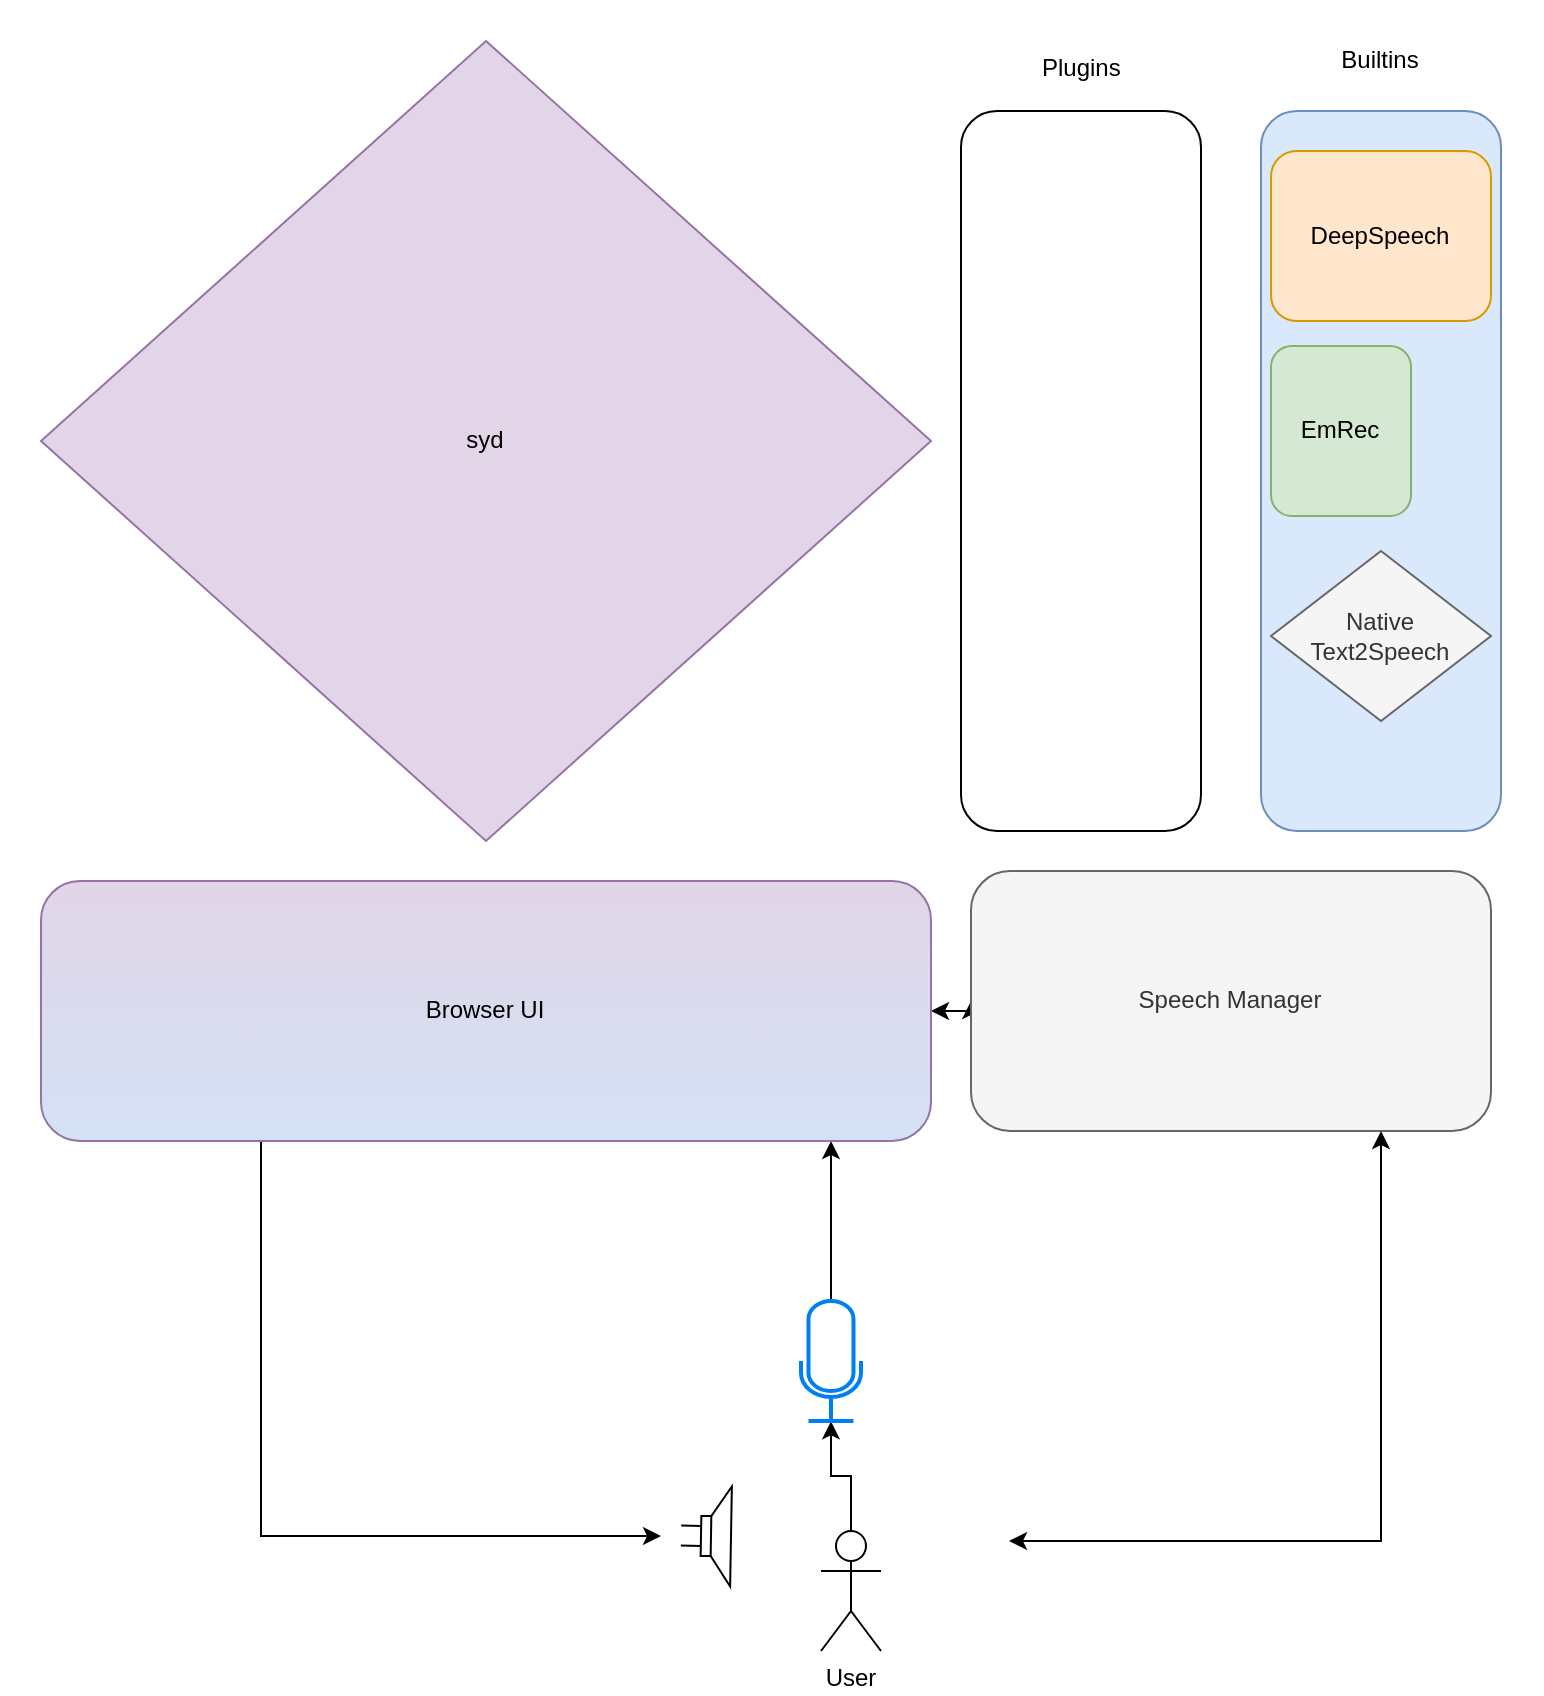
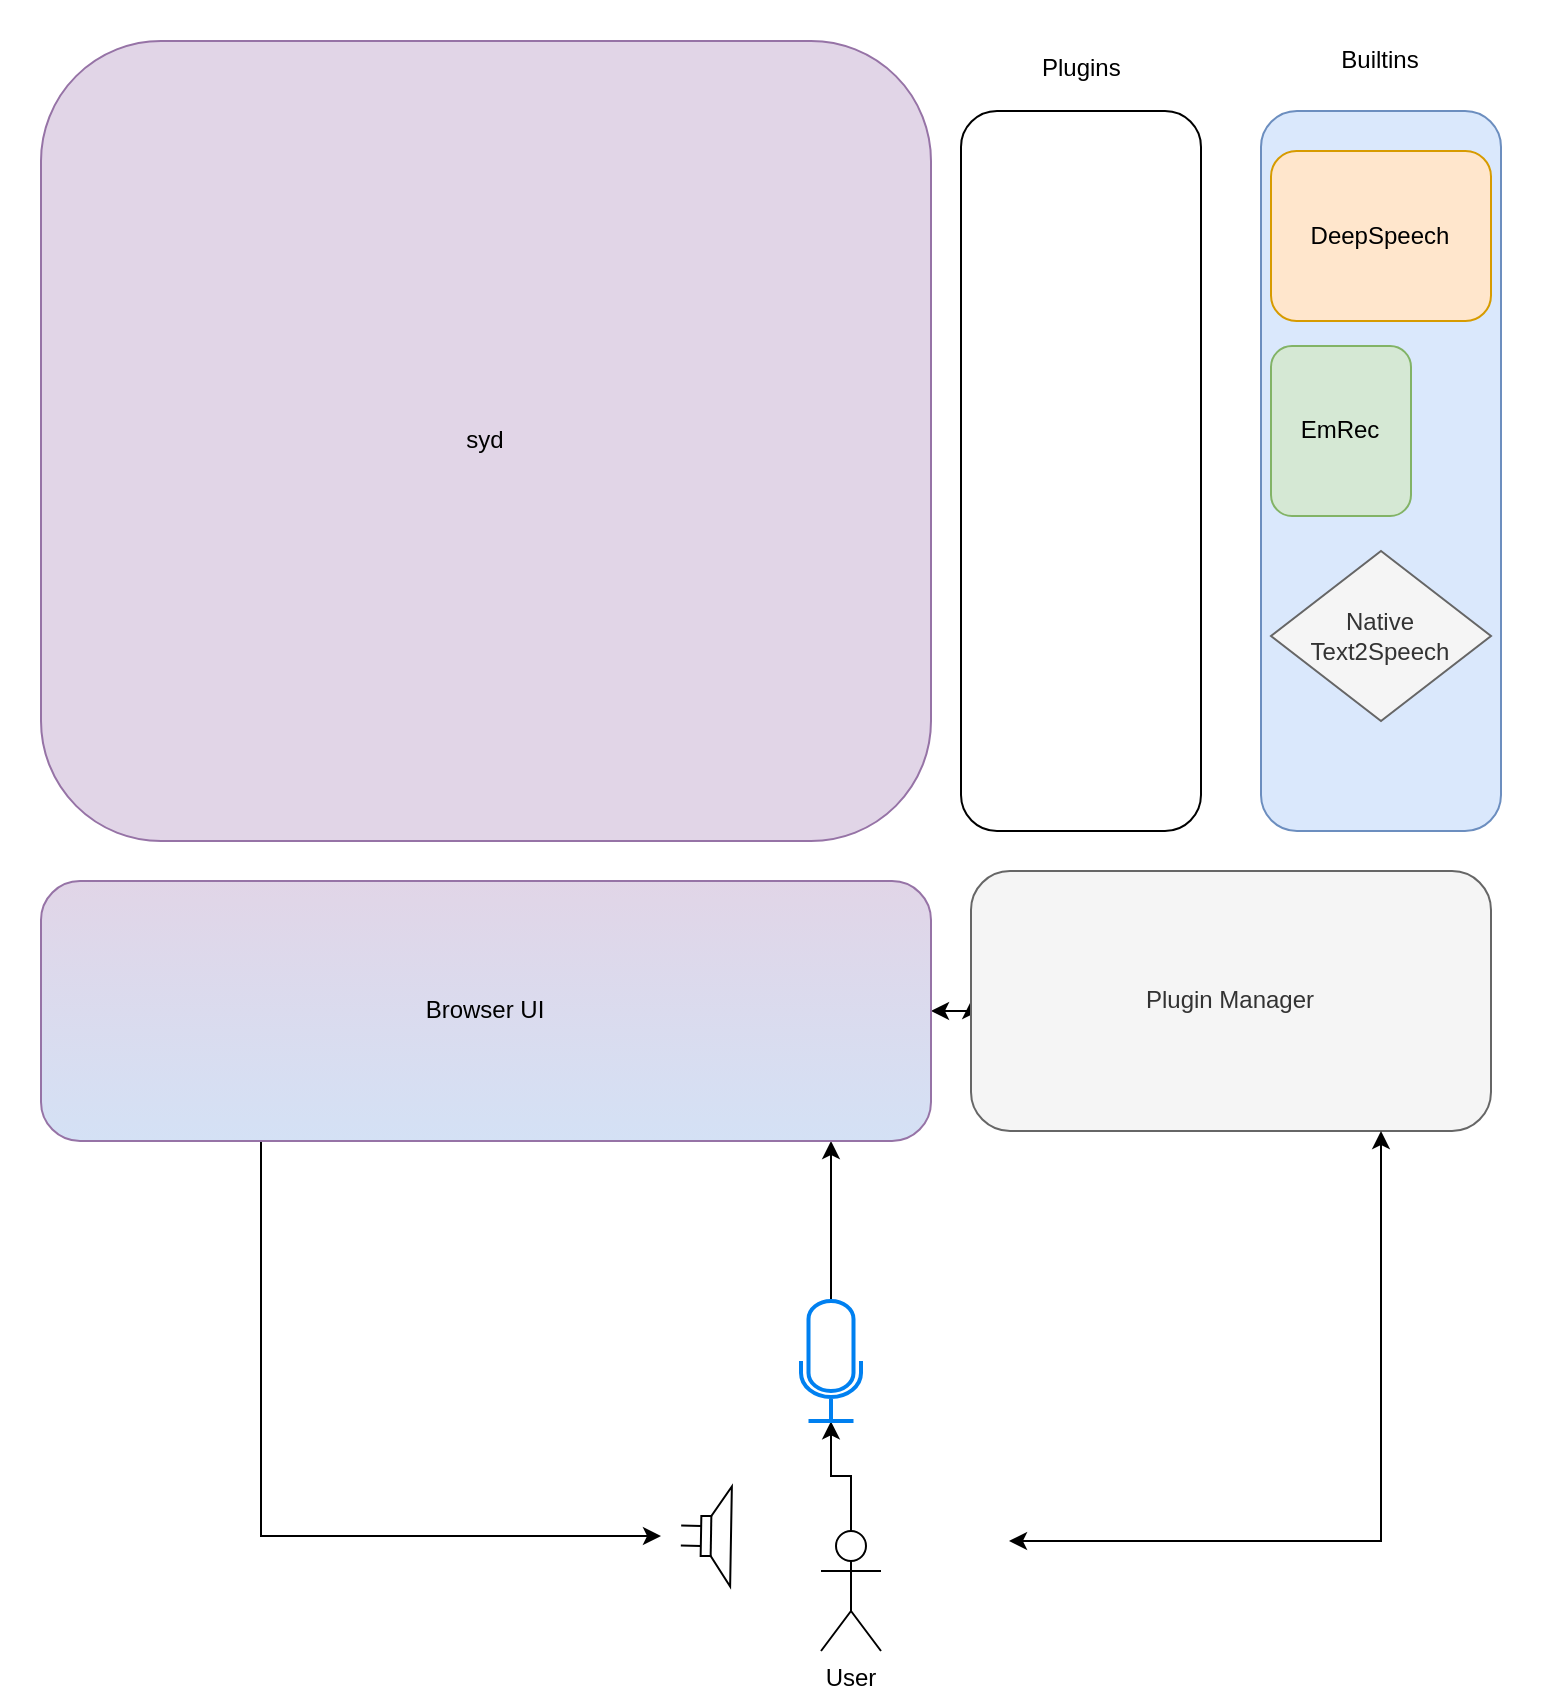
(486, 441) -> (486, 441)
(1231, 1001) -> (1231, 1001)
